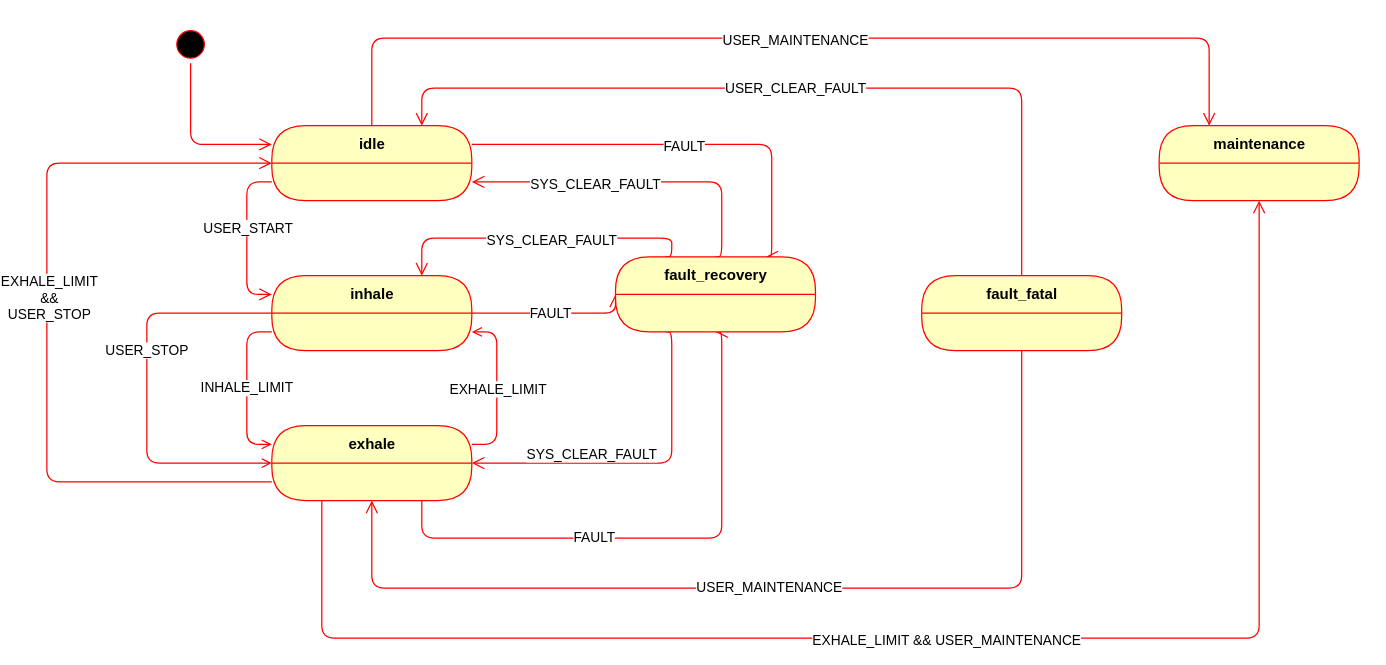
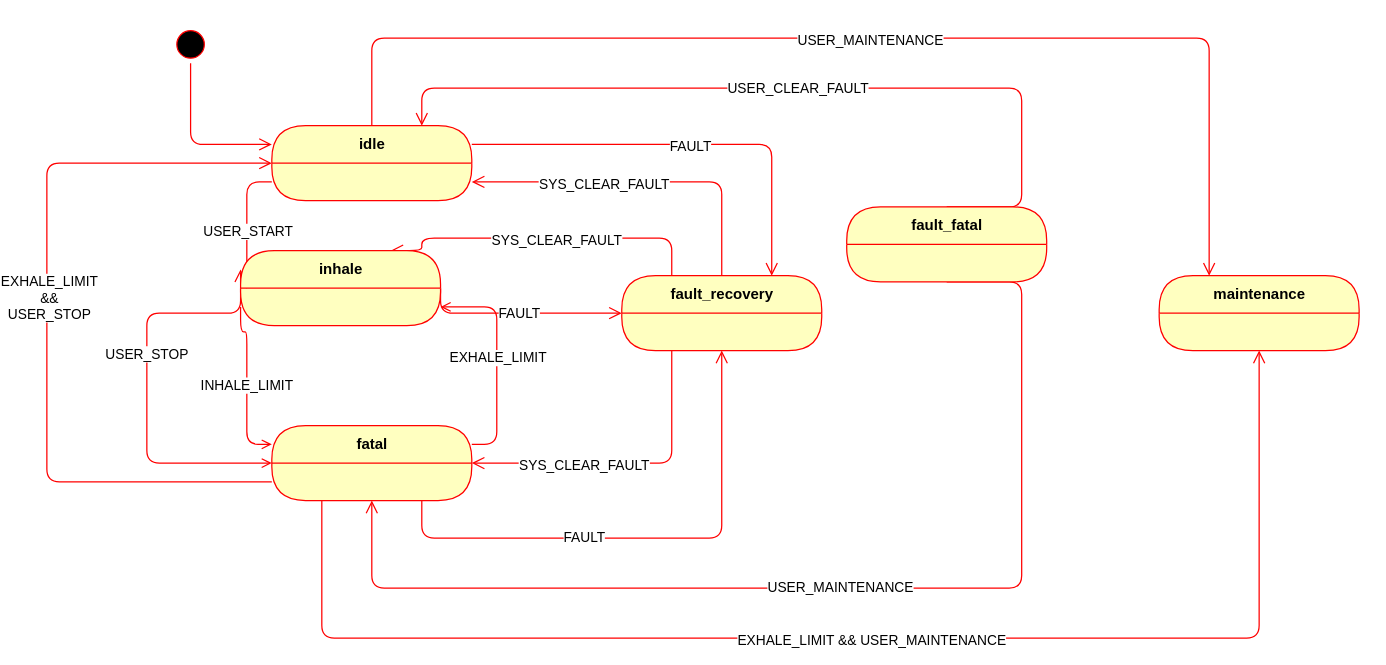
(1259, 163) -> (1259, 313)
(716, 294) -> (722, 313)
(372, 313) -> (341, 288)
(1022, 313) -> (947, 244)
(373, 444) -> (373, 444)
